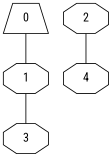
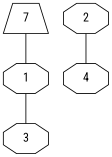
(26, 18) -> (26, 18)
